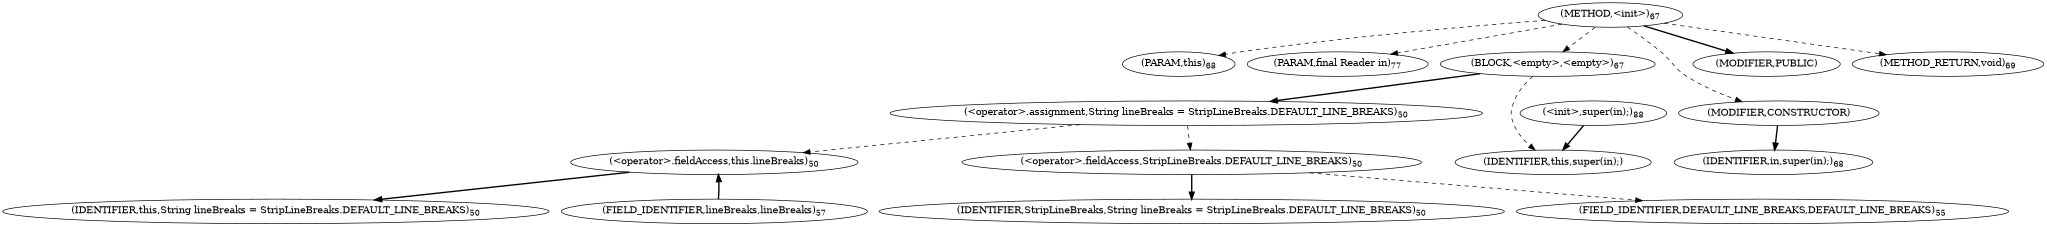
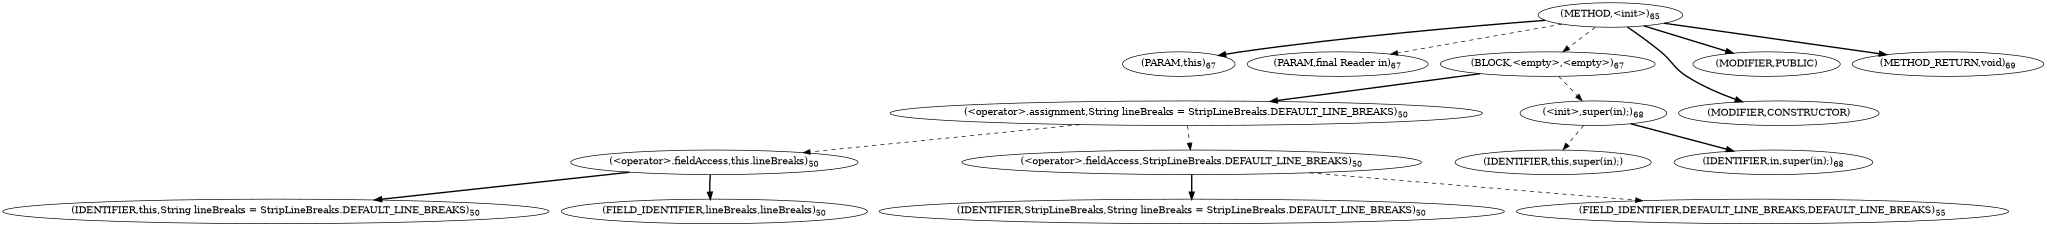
(1655, 14) -> (1655, 14)
(1385, 35) -> (1385, 35)
(1772, 39) -> (1772, 39)
(1211, 63) -> (1211, 63)
(1396, 63) -> (1396, 63)
(1678, 69) -> (1678, 69)
(1511, 111) -> (1568, 86)
(1639, 112) -> (1639, 112)
(1776, 134) -> (1679, 137)
(1576, 135) -> (1576, 135)
(719, 190) -> (710, 184)
(821, 210) -> (821, 210)
